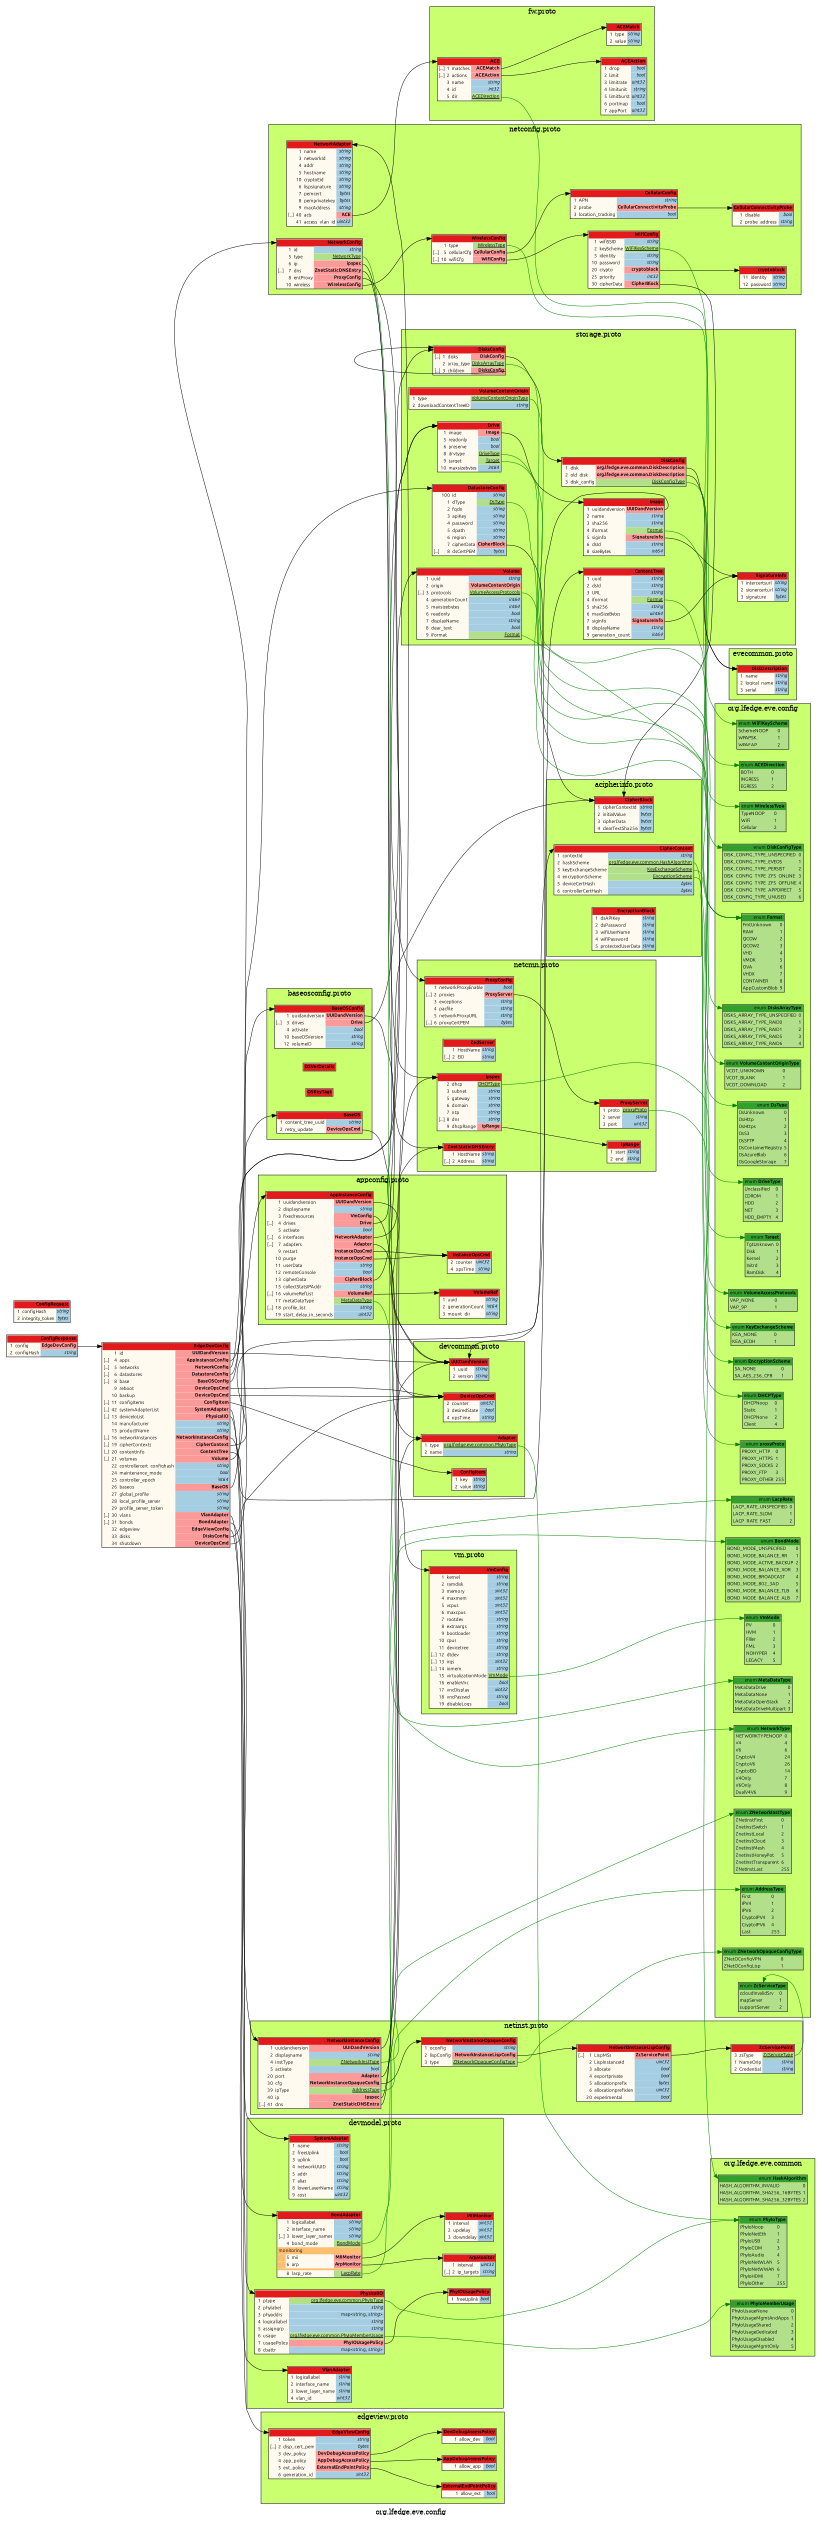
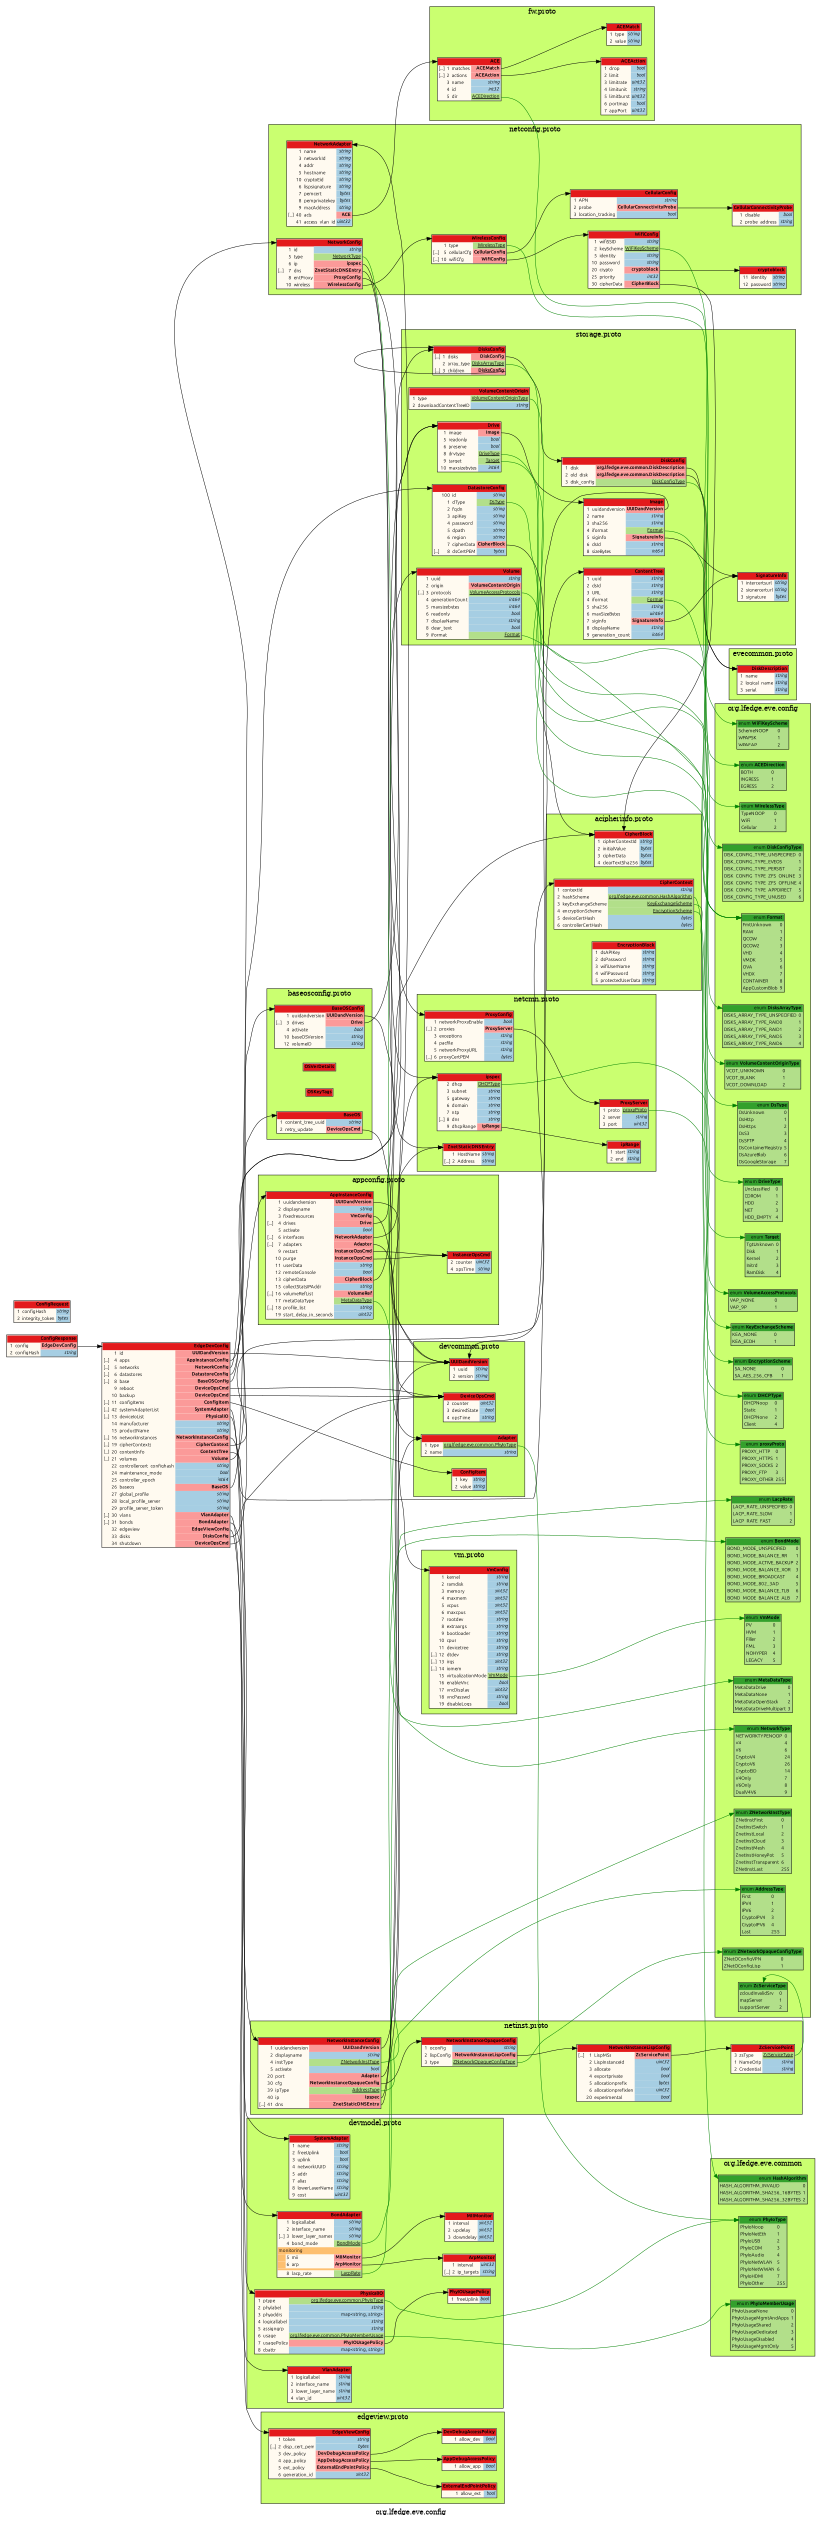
(469, 1050) -> none
(469, 1304) -> none
